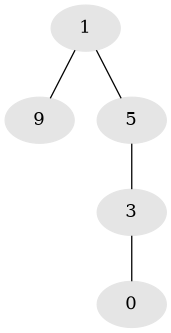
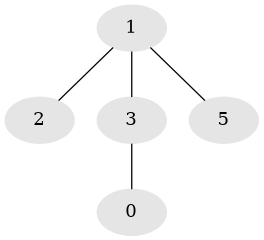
(40, 120) -> (40, 120)
(132, 166) -> (132, 74)
